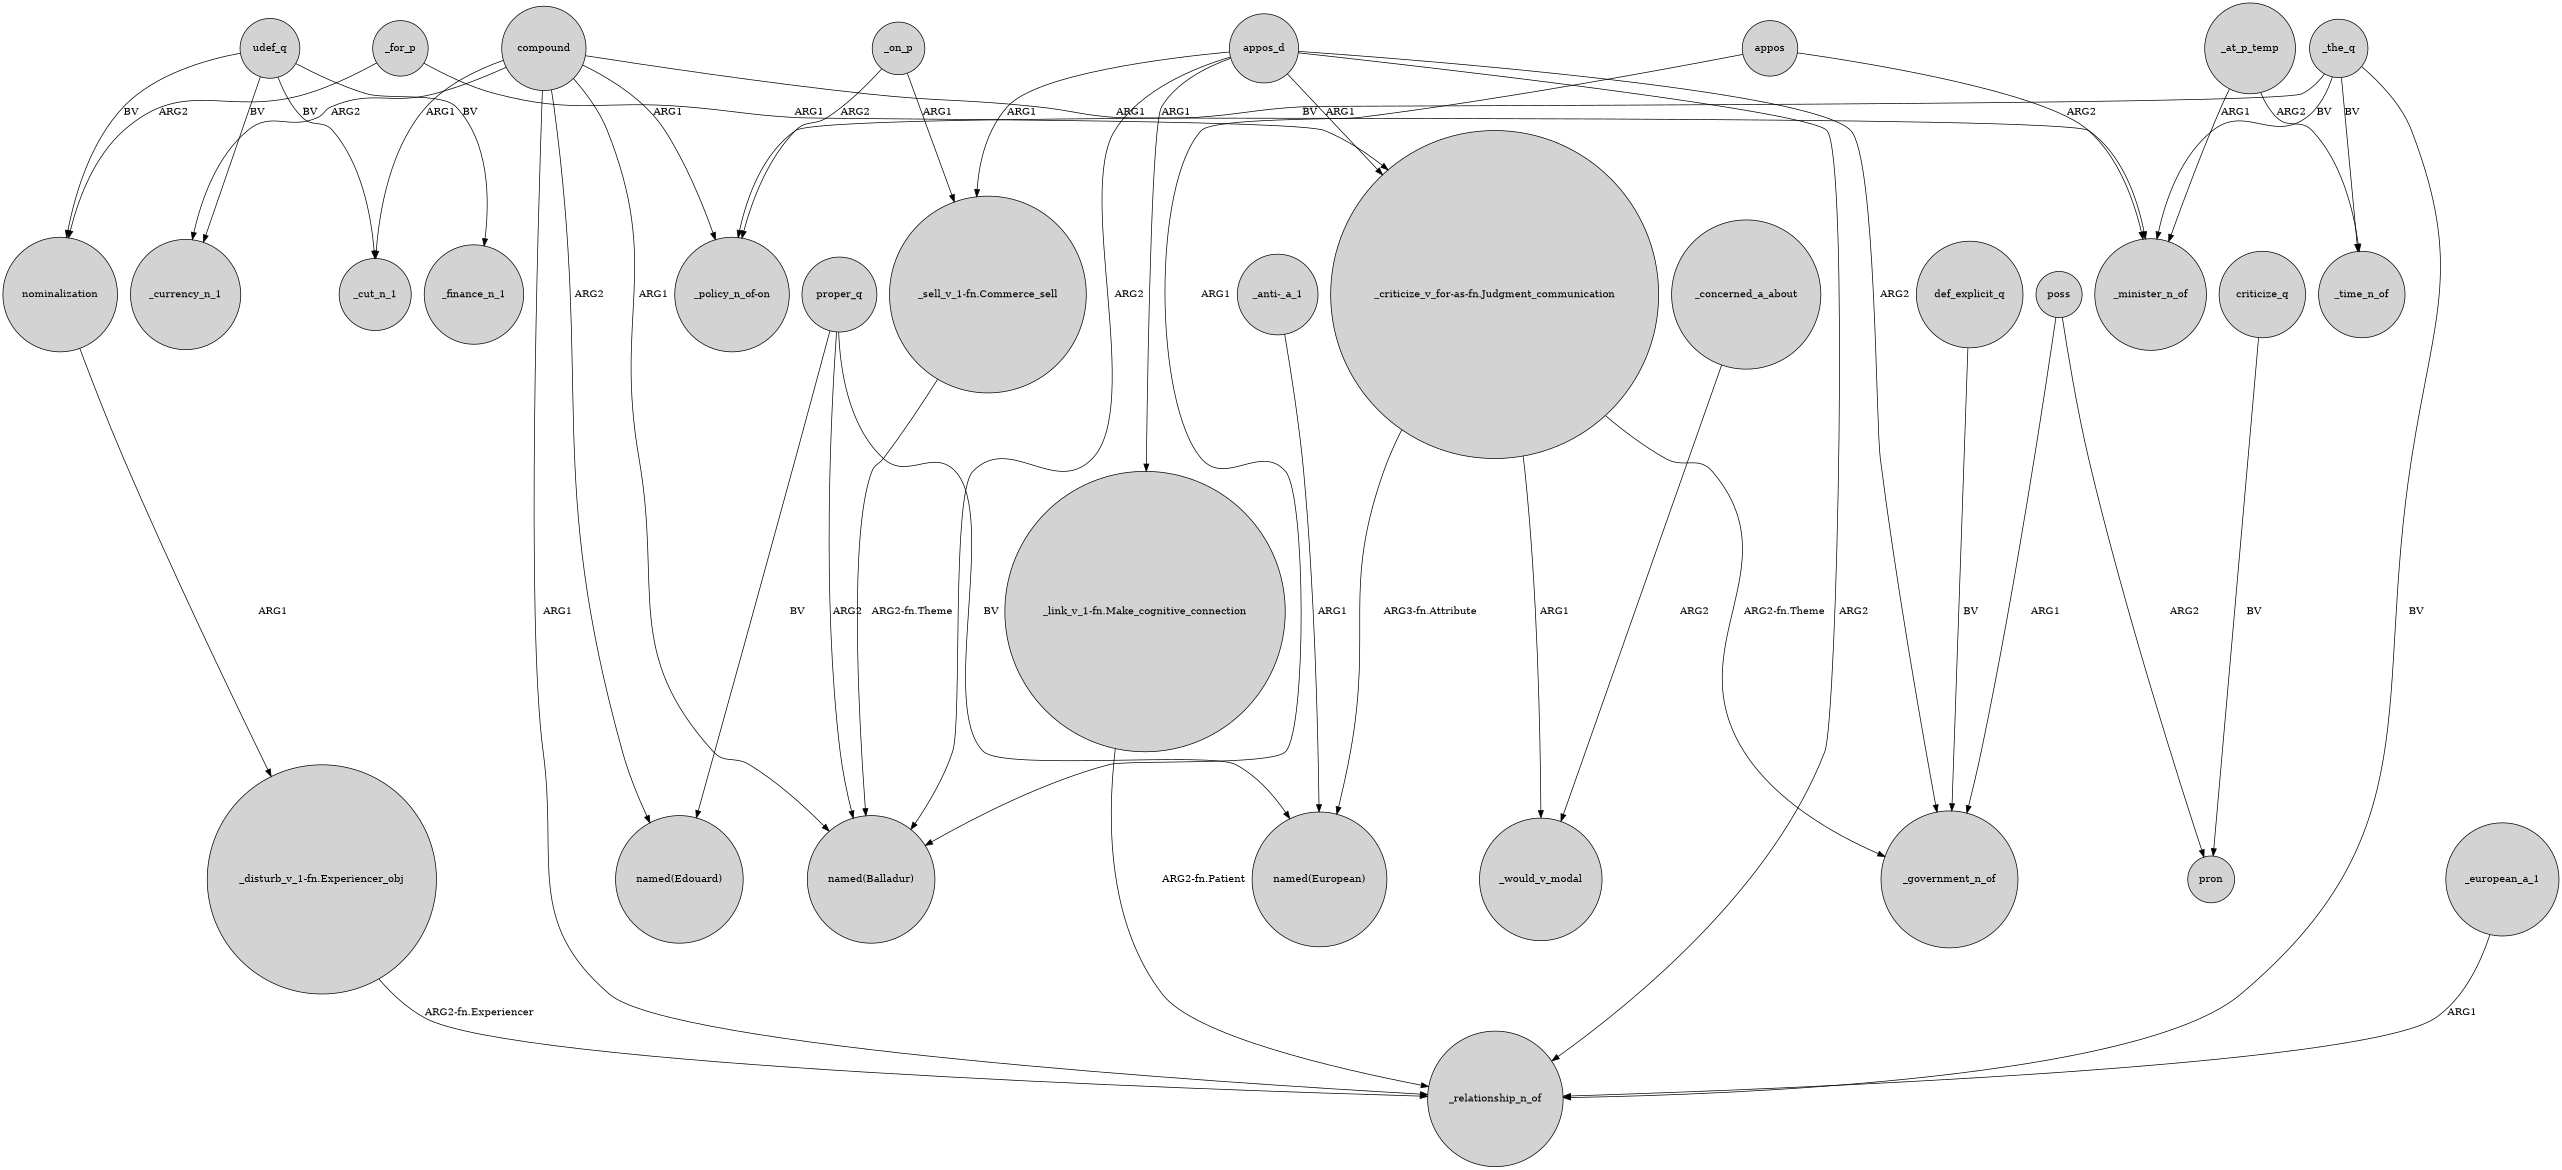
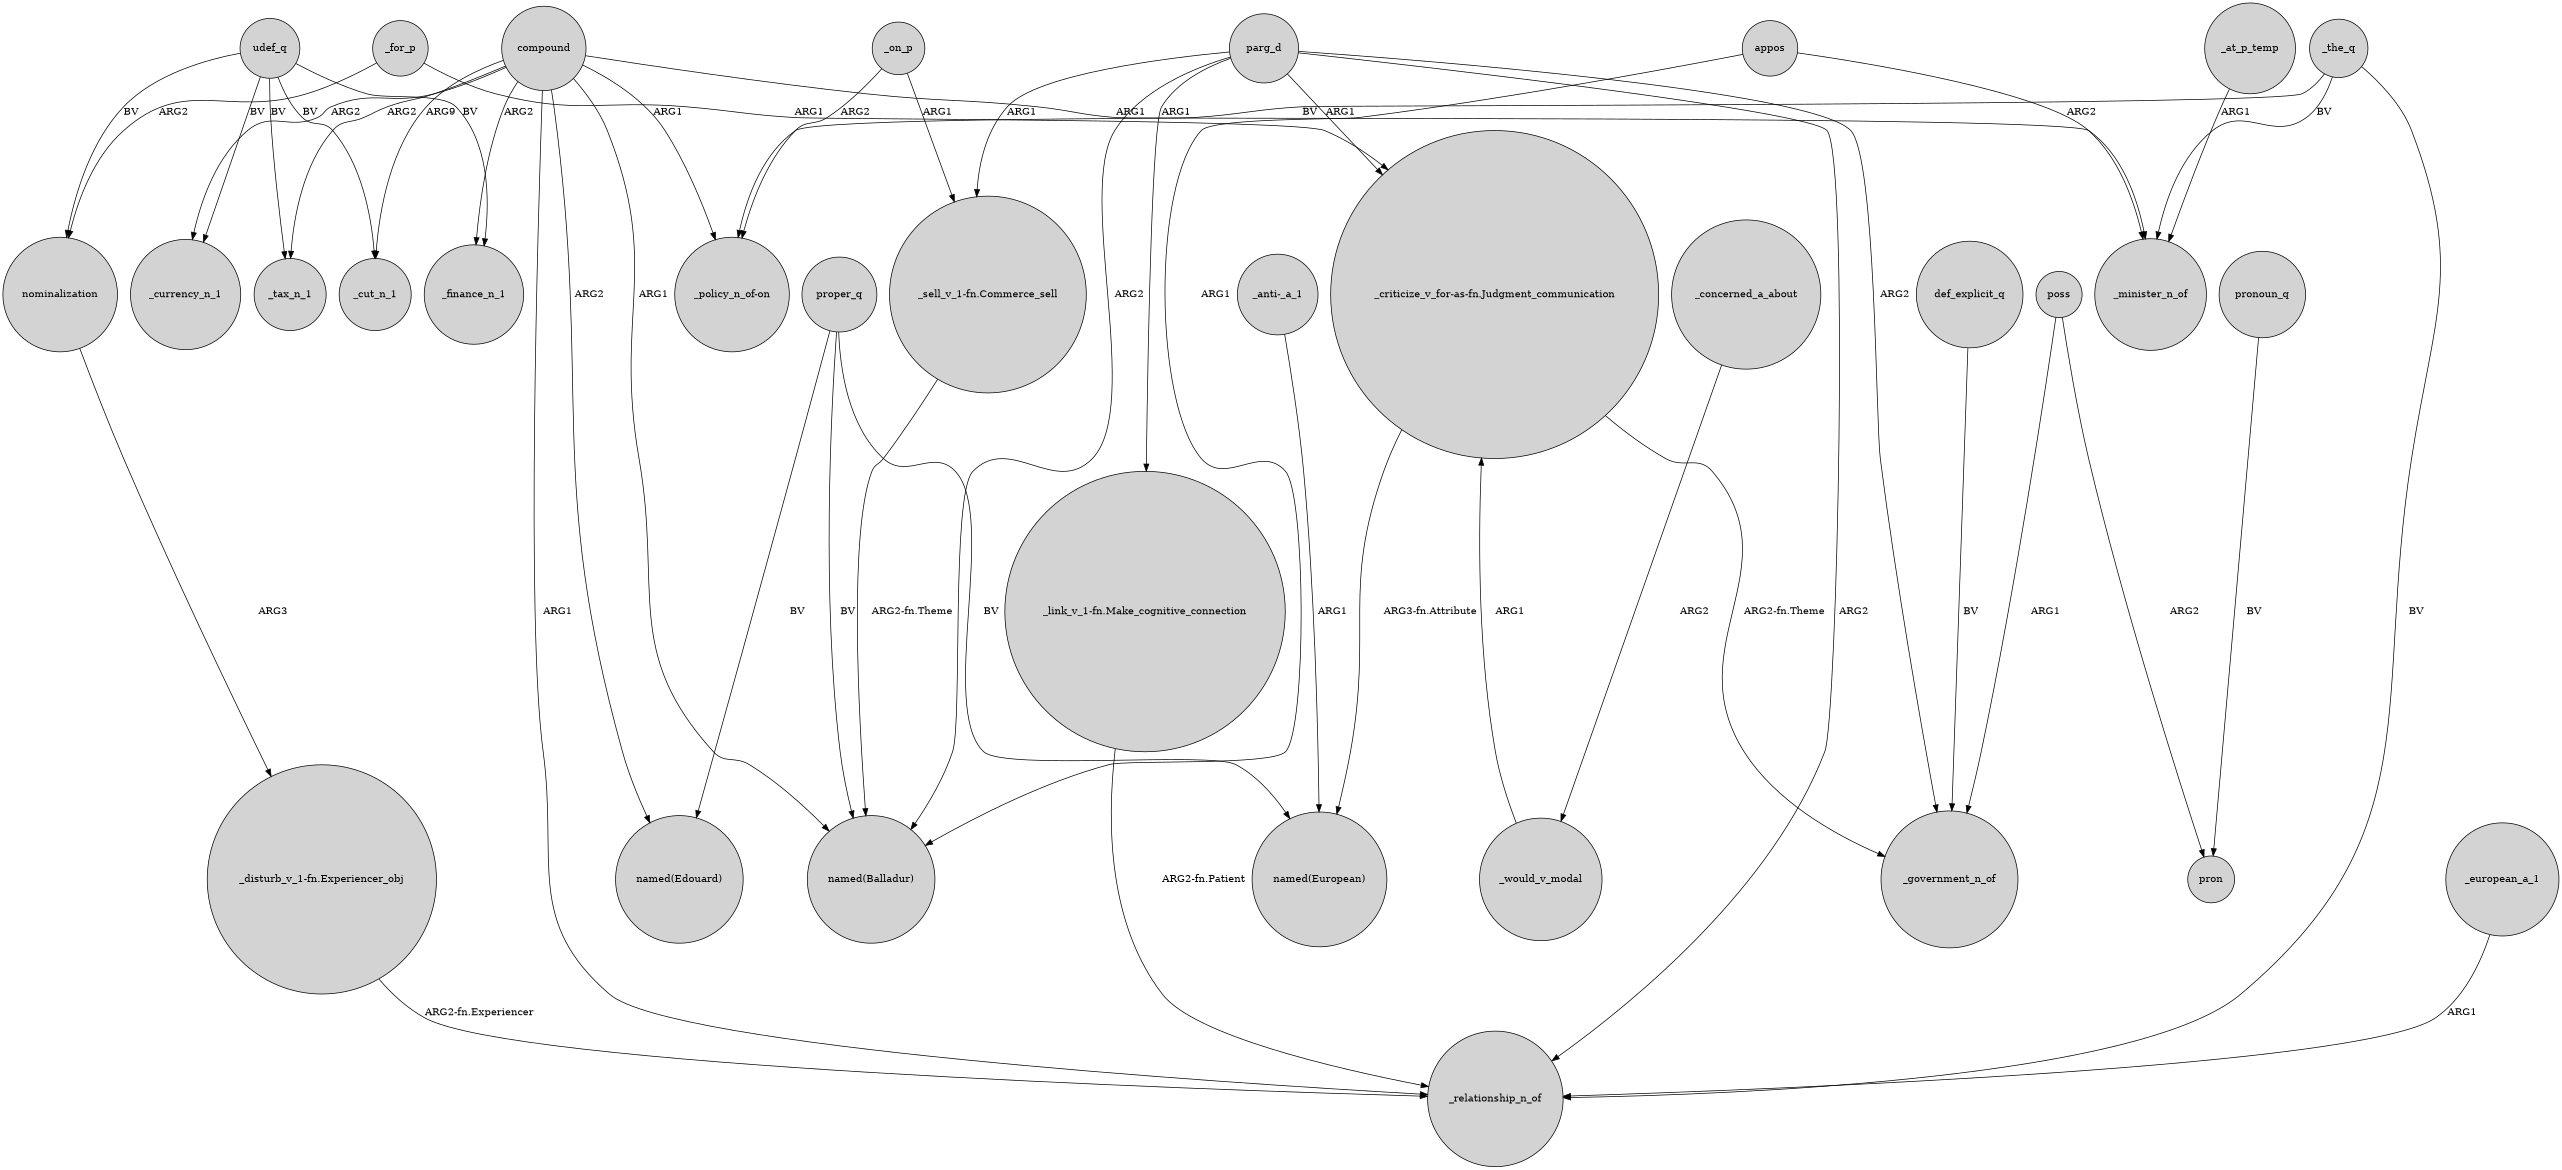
(1264, 48) -> (1264, 48)
(441, 112) -> (441, 112)
none -> (489, 157)
none -> (290, 295)
(2262, 295) -> (2262, 295)
(2362, 295) -> none
(273, 612) -> (273, 612)
(848, 612) -> (848, 612)
(1536, 633) -> (1483, 646)
